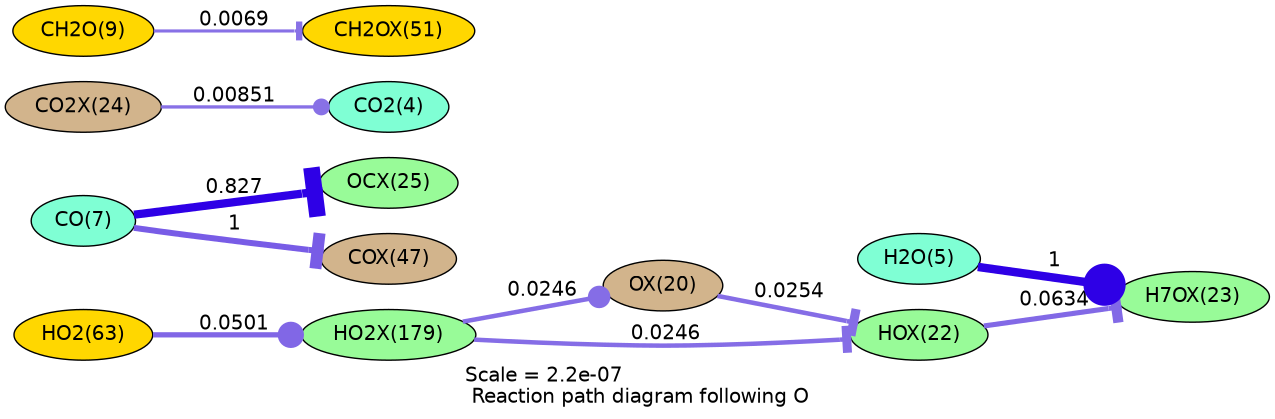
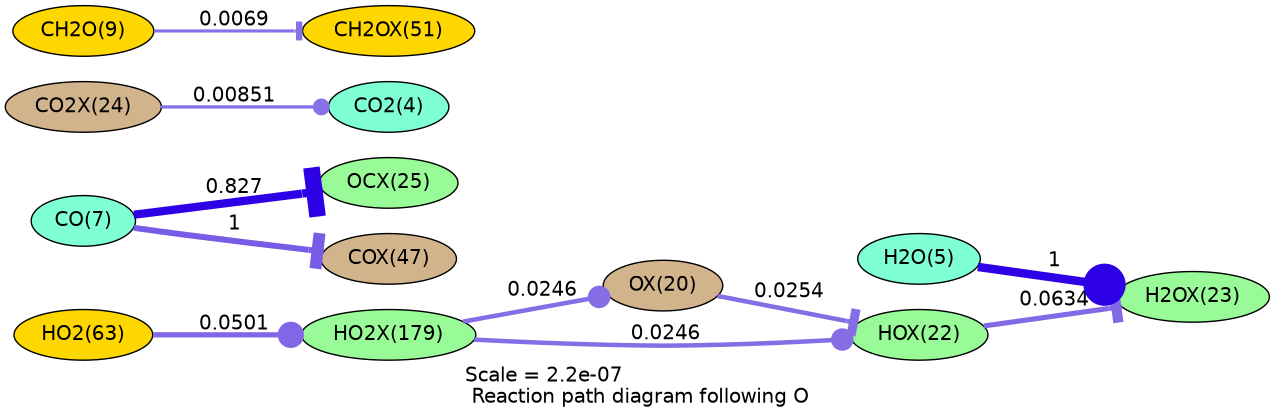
(1192, 297) -> (1192, 297)
(657, 346) -> (654, 346)
